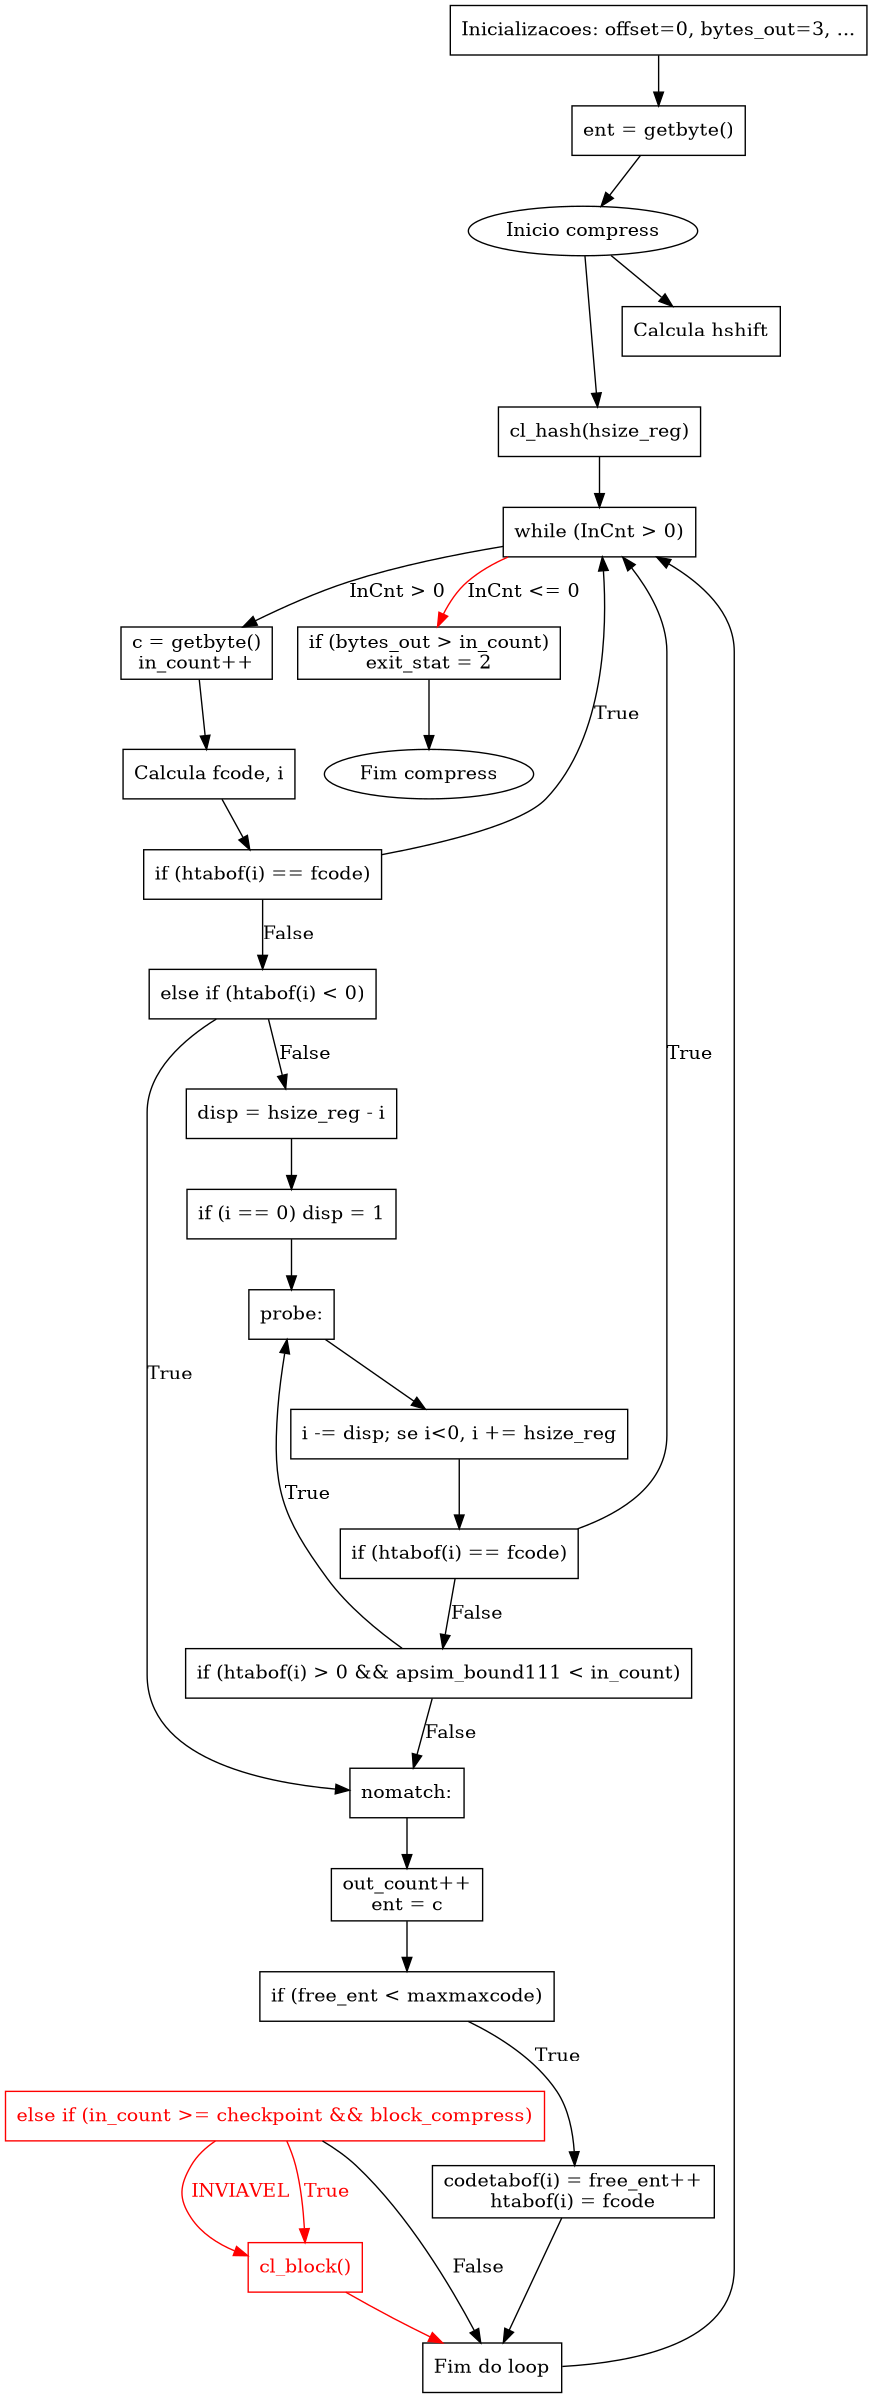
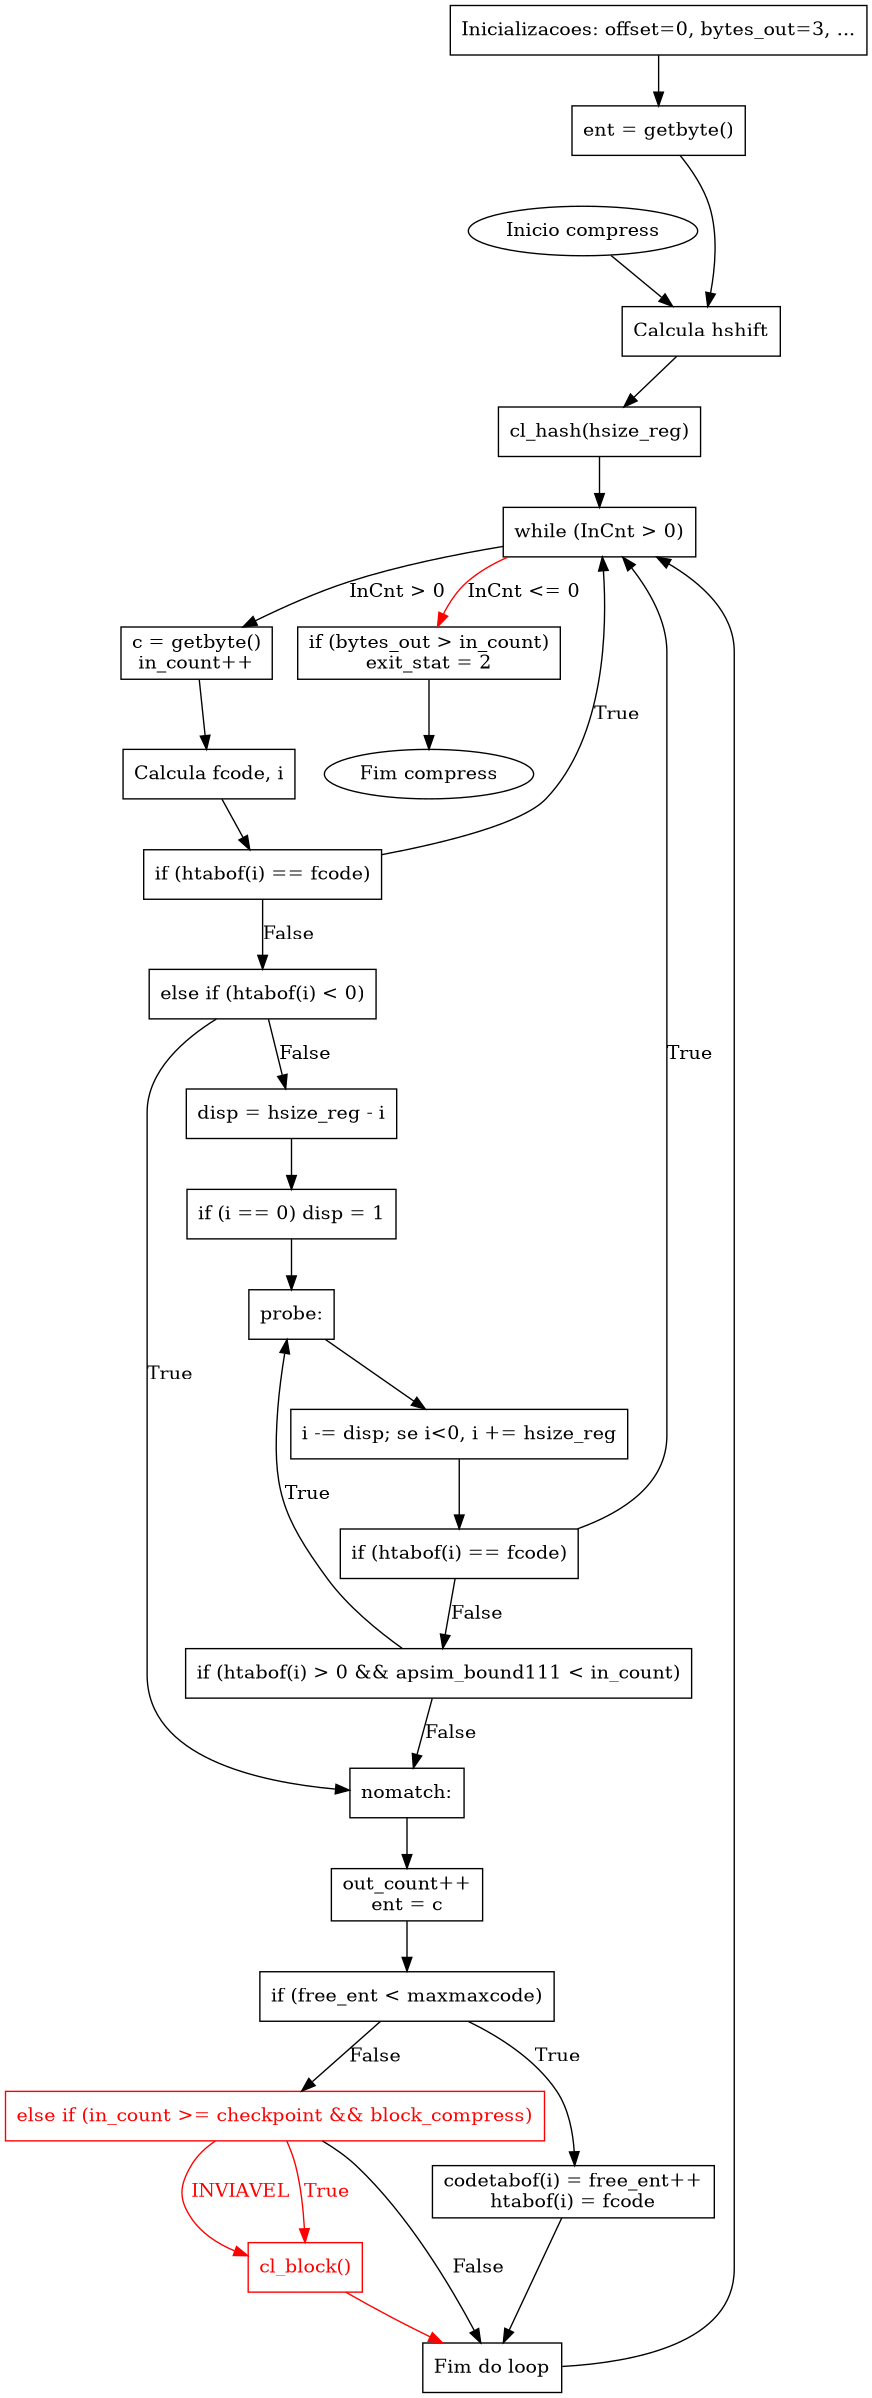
(625, 175) -> (713, 220)
(591, 325) -> (655, 377)
none -> (346, 2052)
